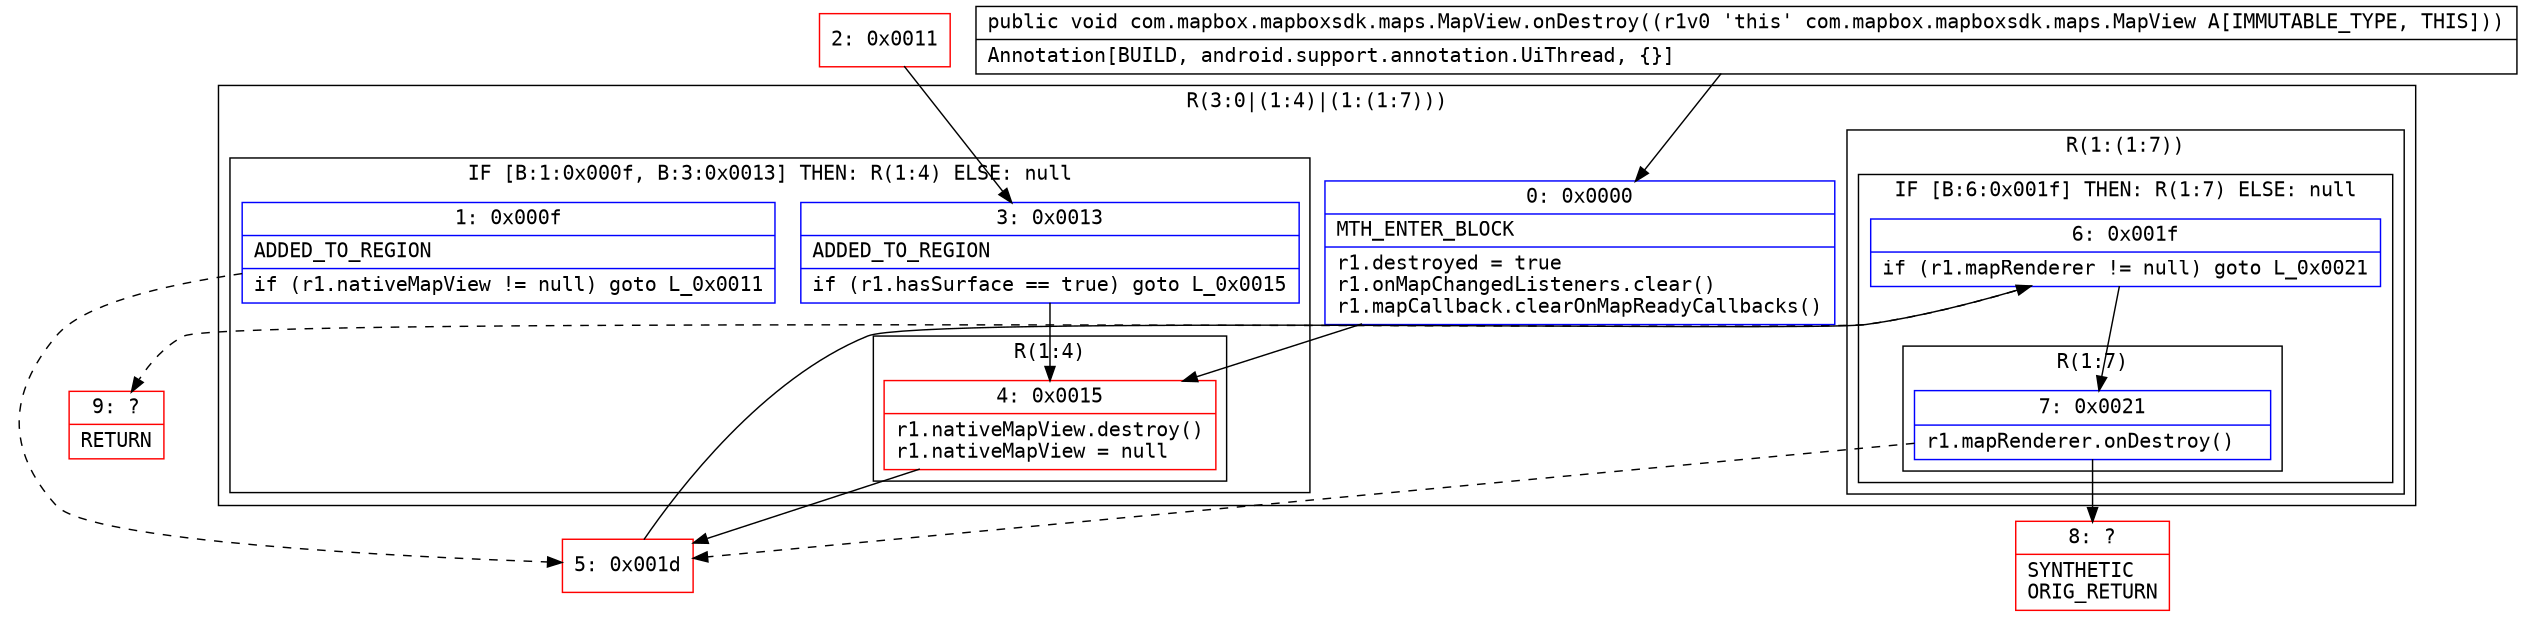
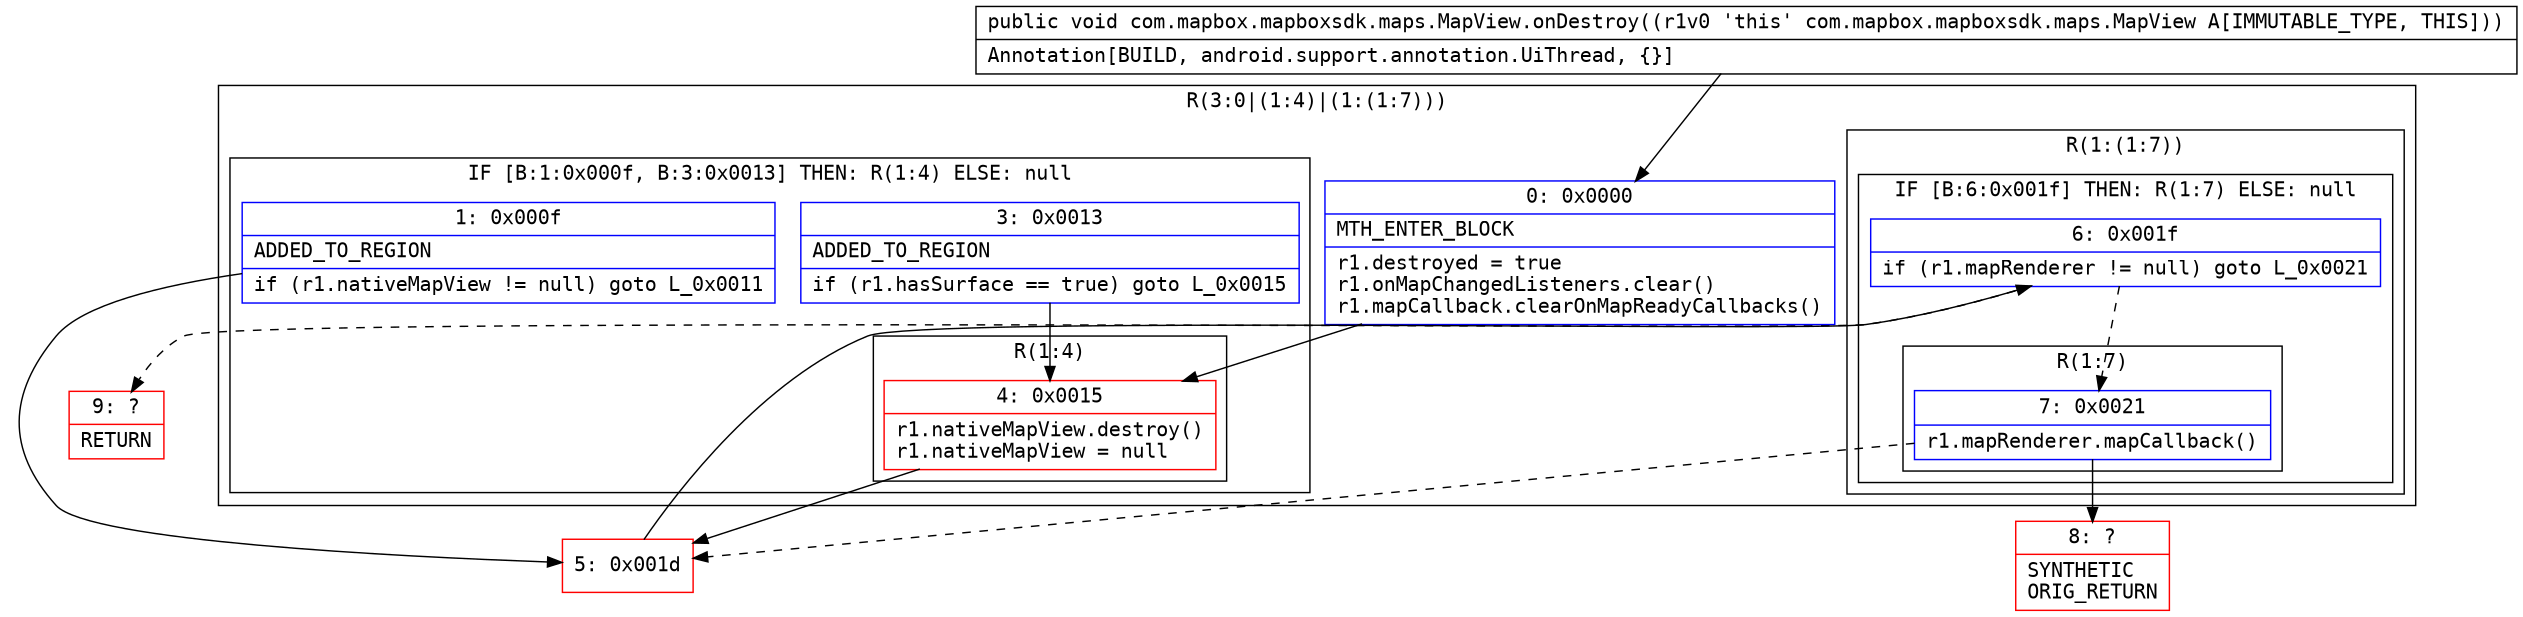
(885, 40) -> none
(2111, 331) -> (2111, 331)
(2080, 442) -> (2093, 442)
(107, 524) -> (107, 524)
